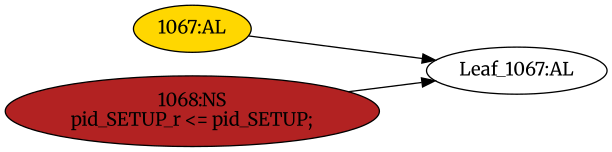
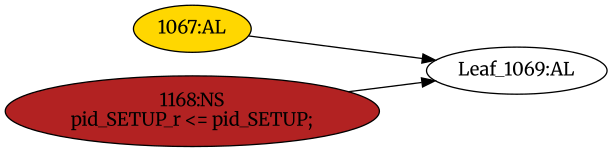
(517, 71) -> (517, 71)
(192, 111) -> (192, 111)
